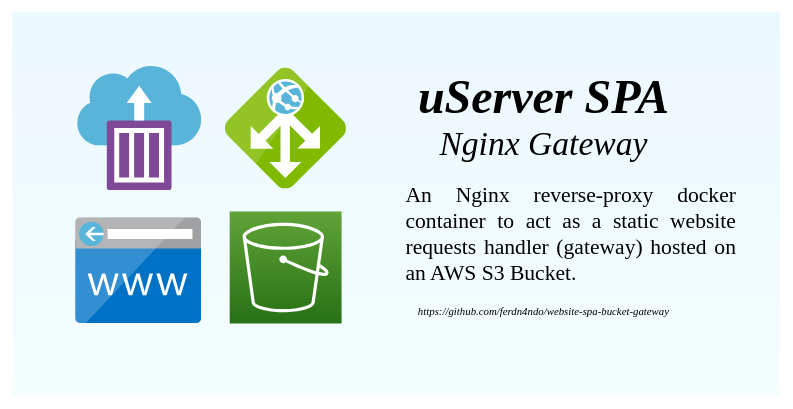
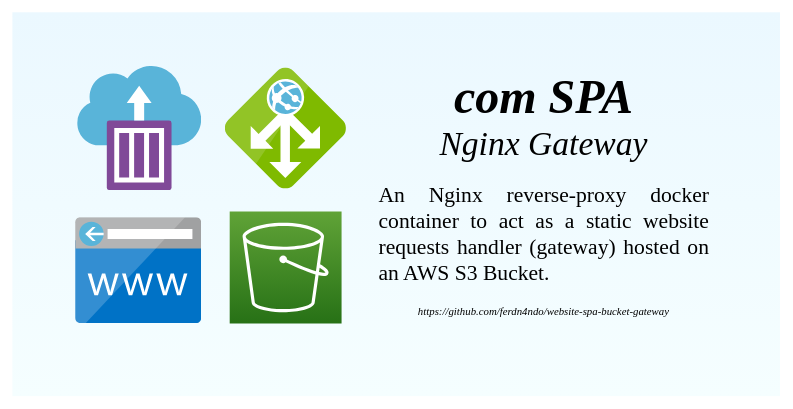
(544, 96) -> (544, 96)
(571, 234) -> (544, 234)
